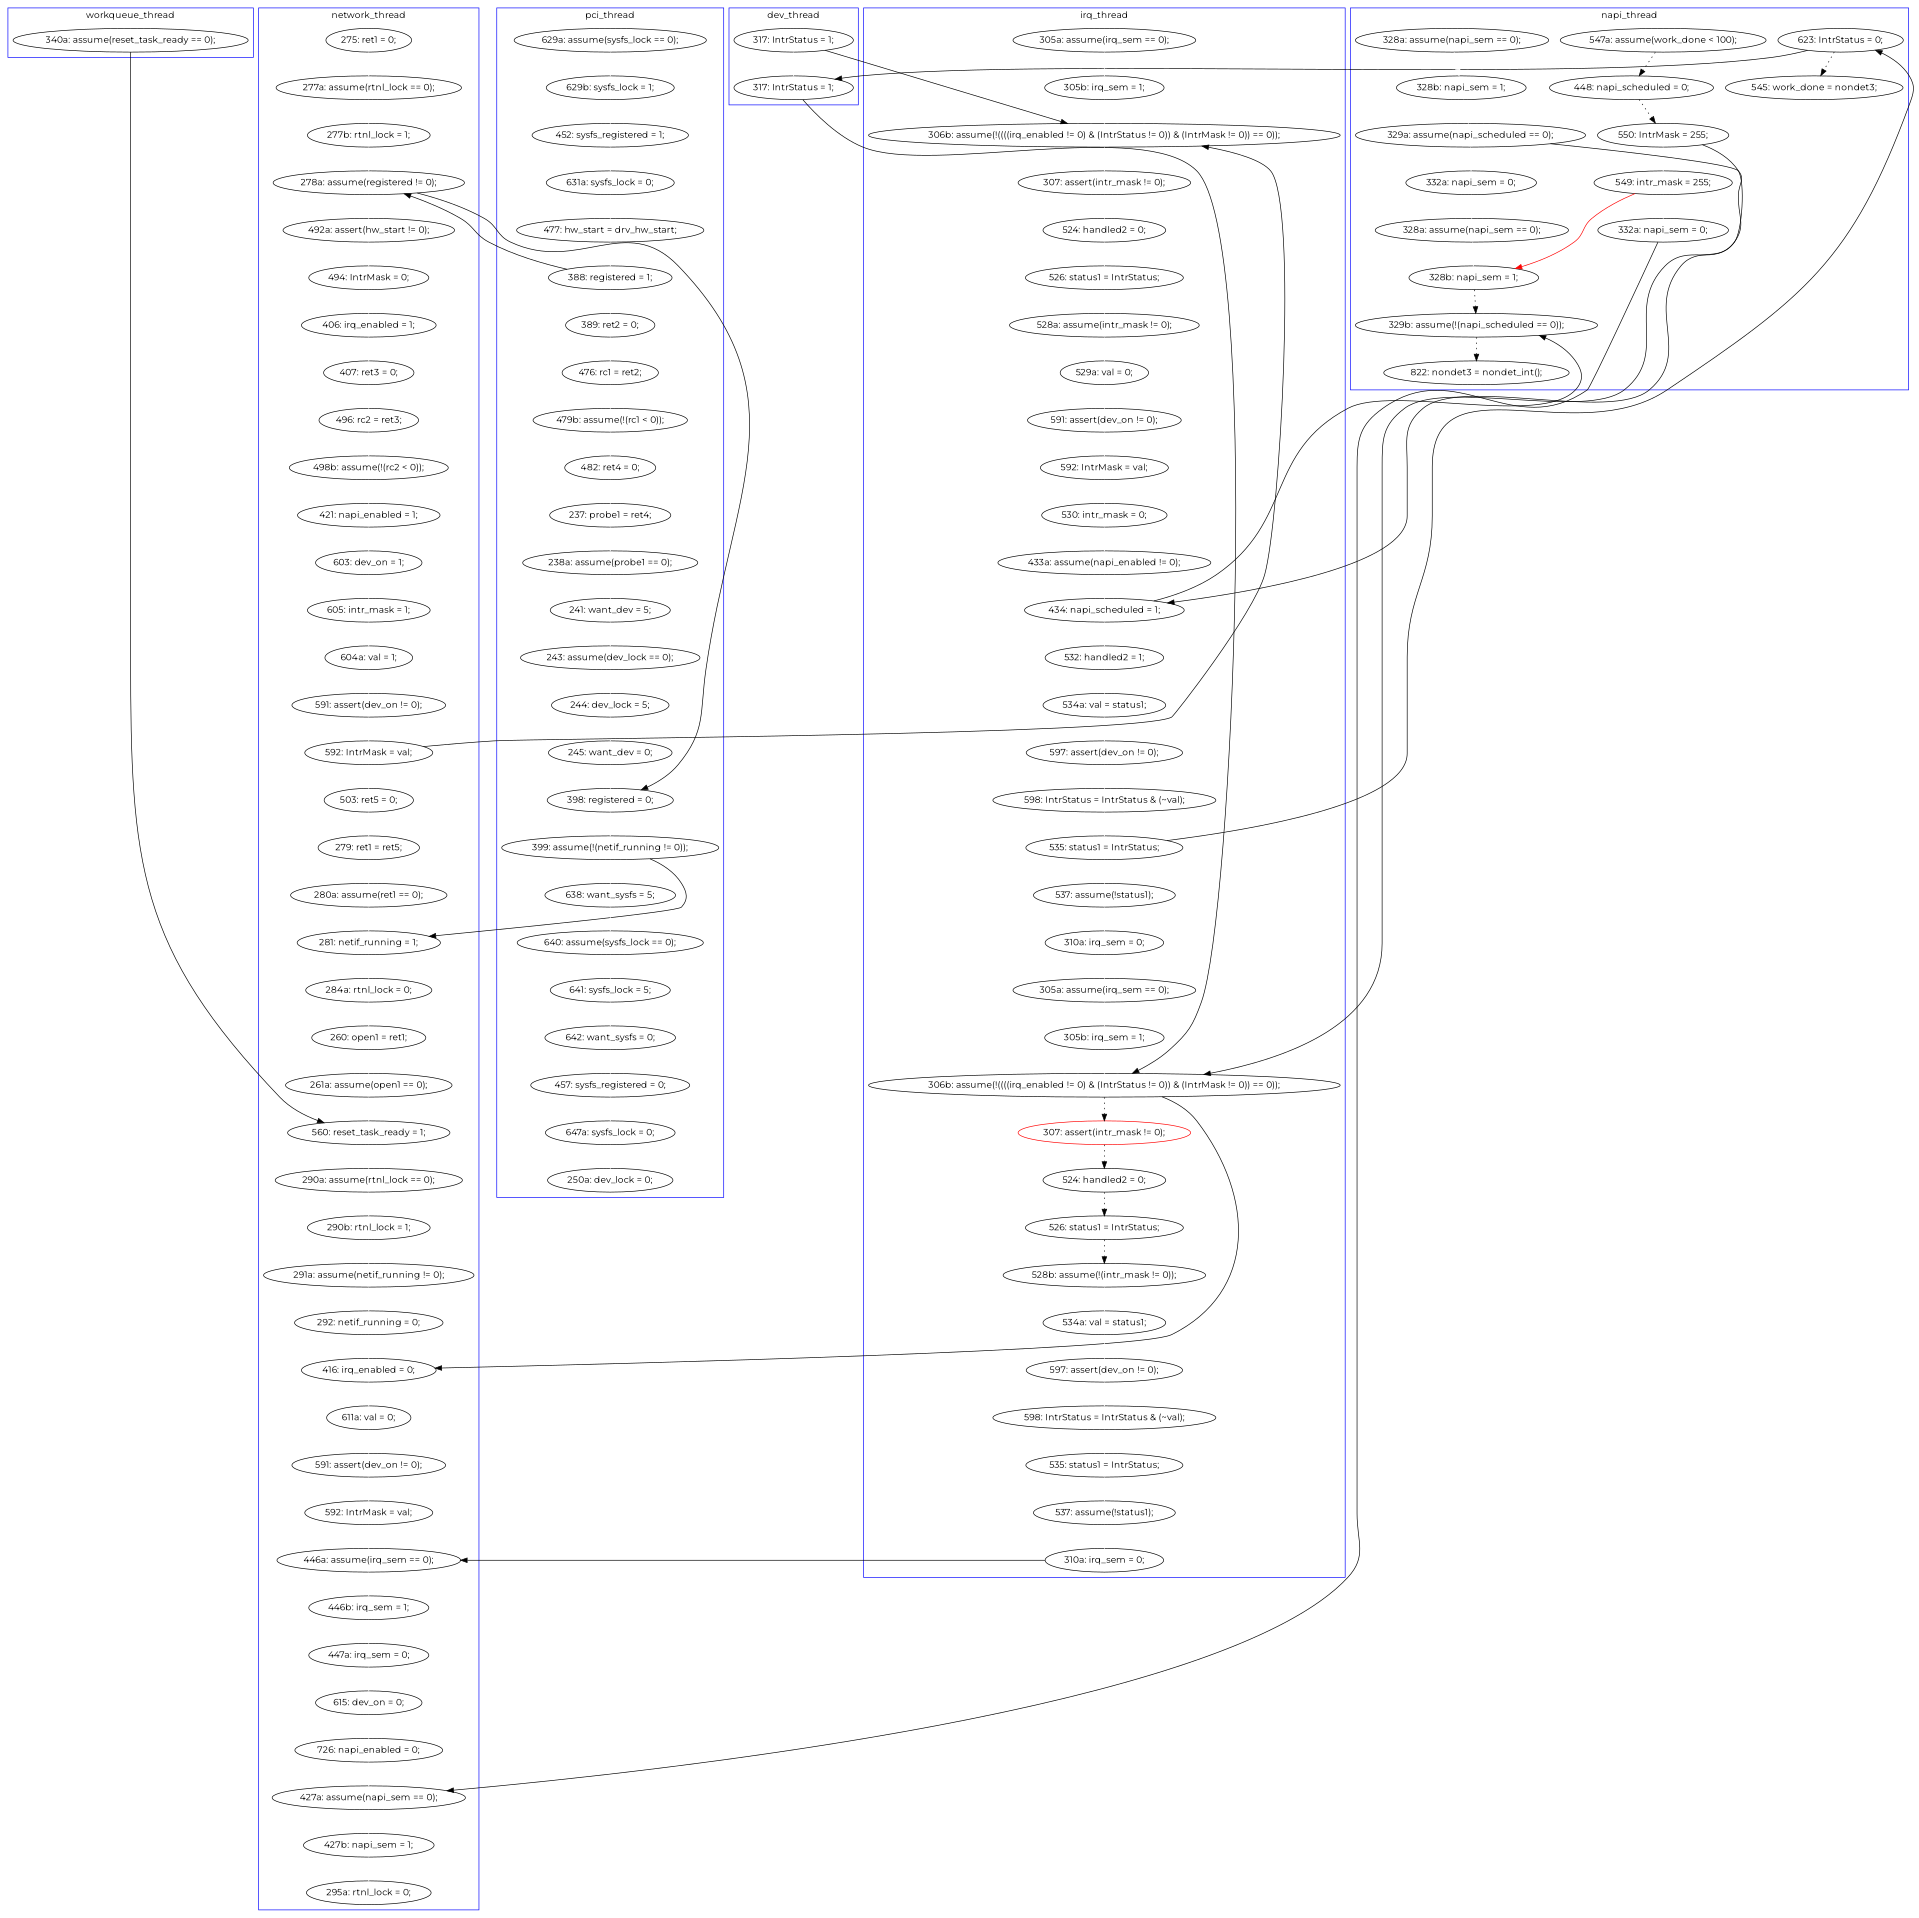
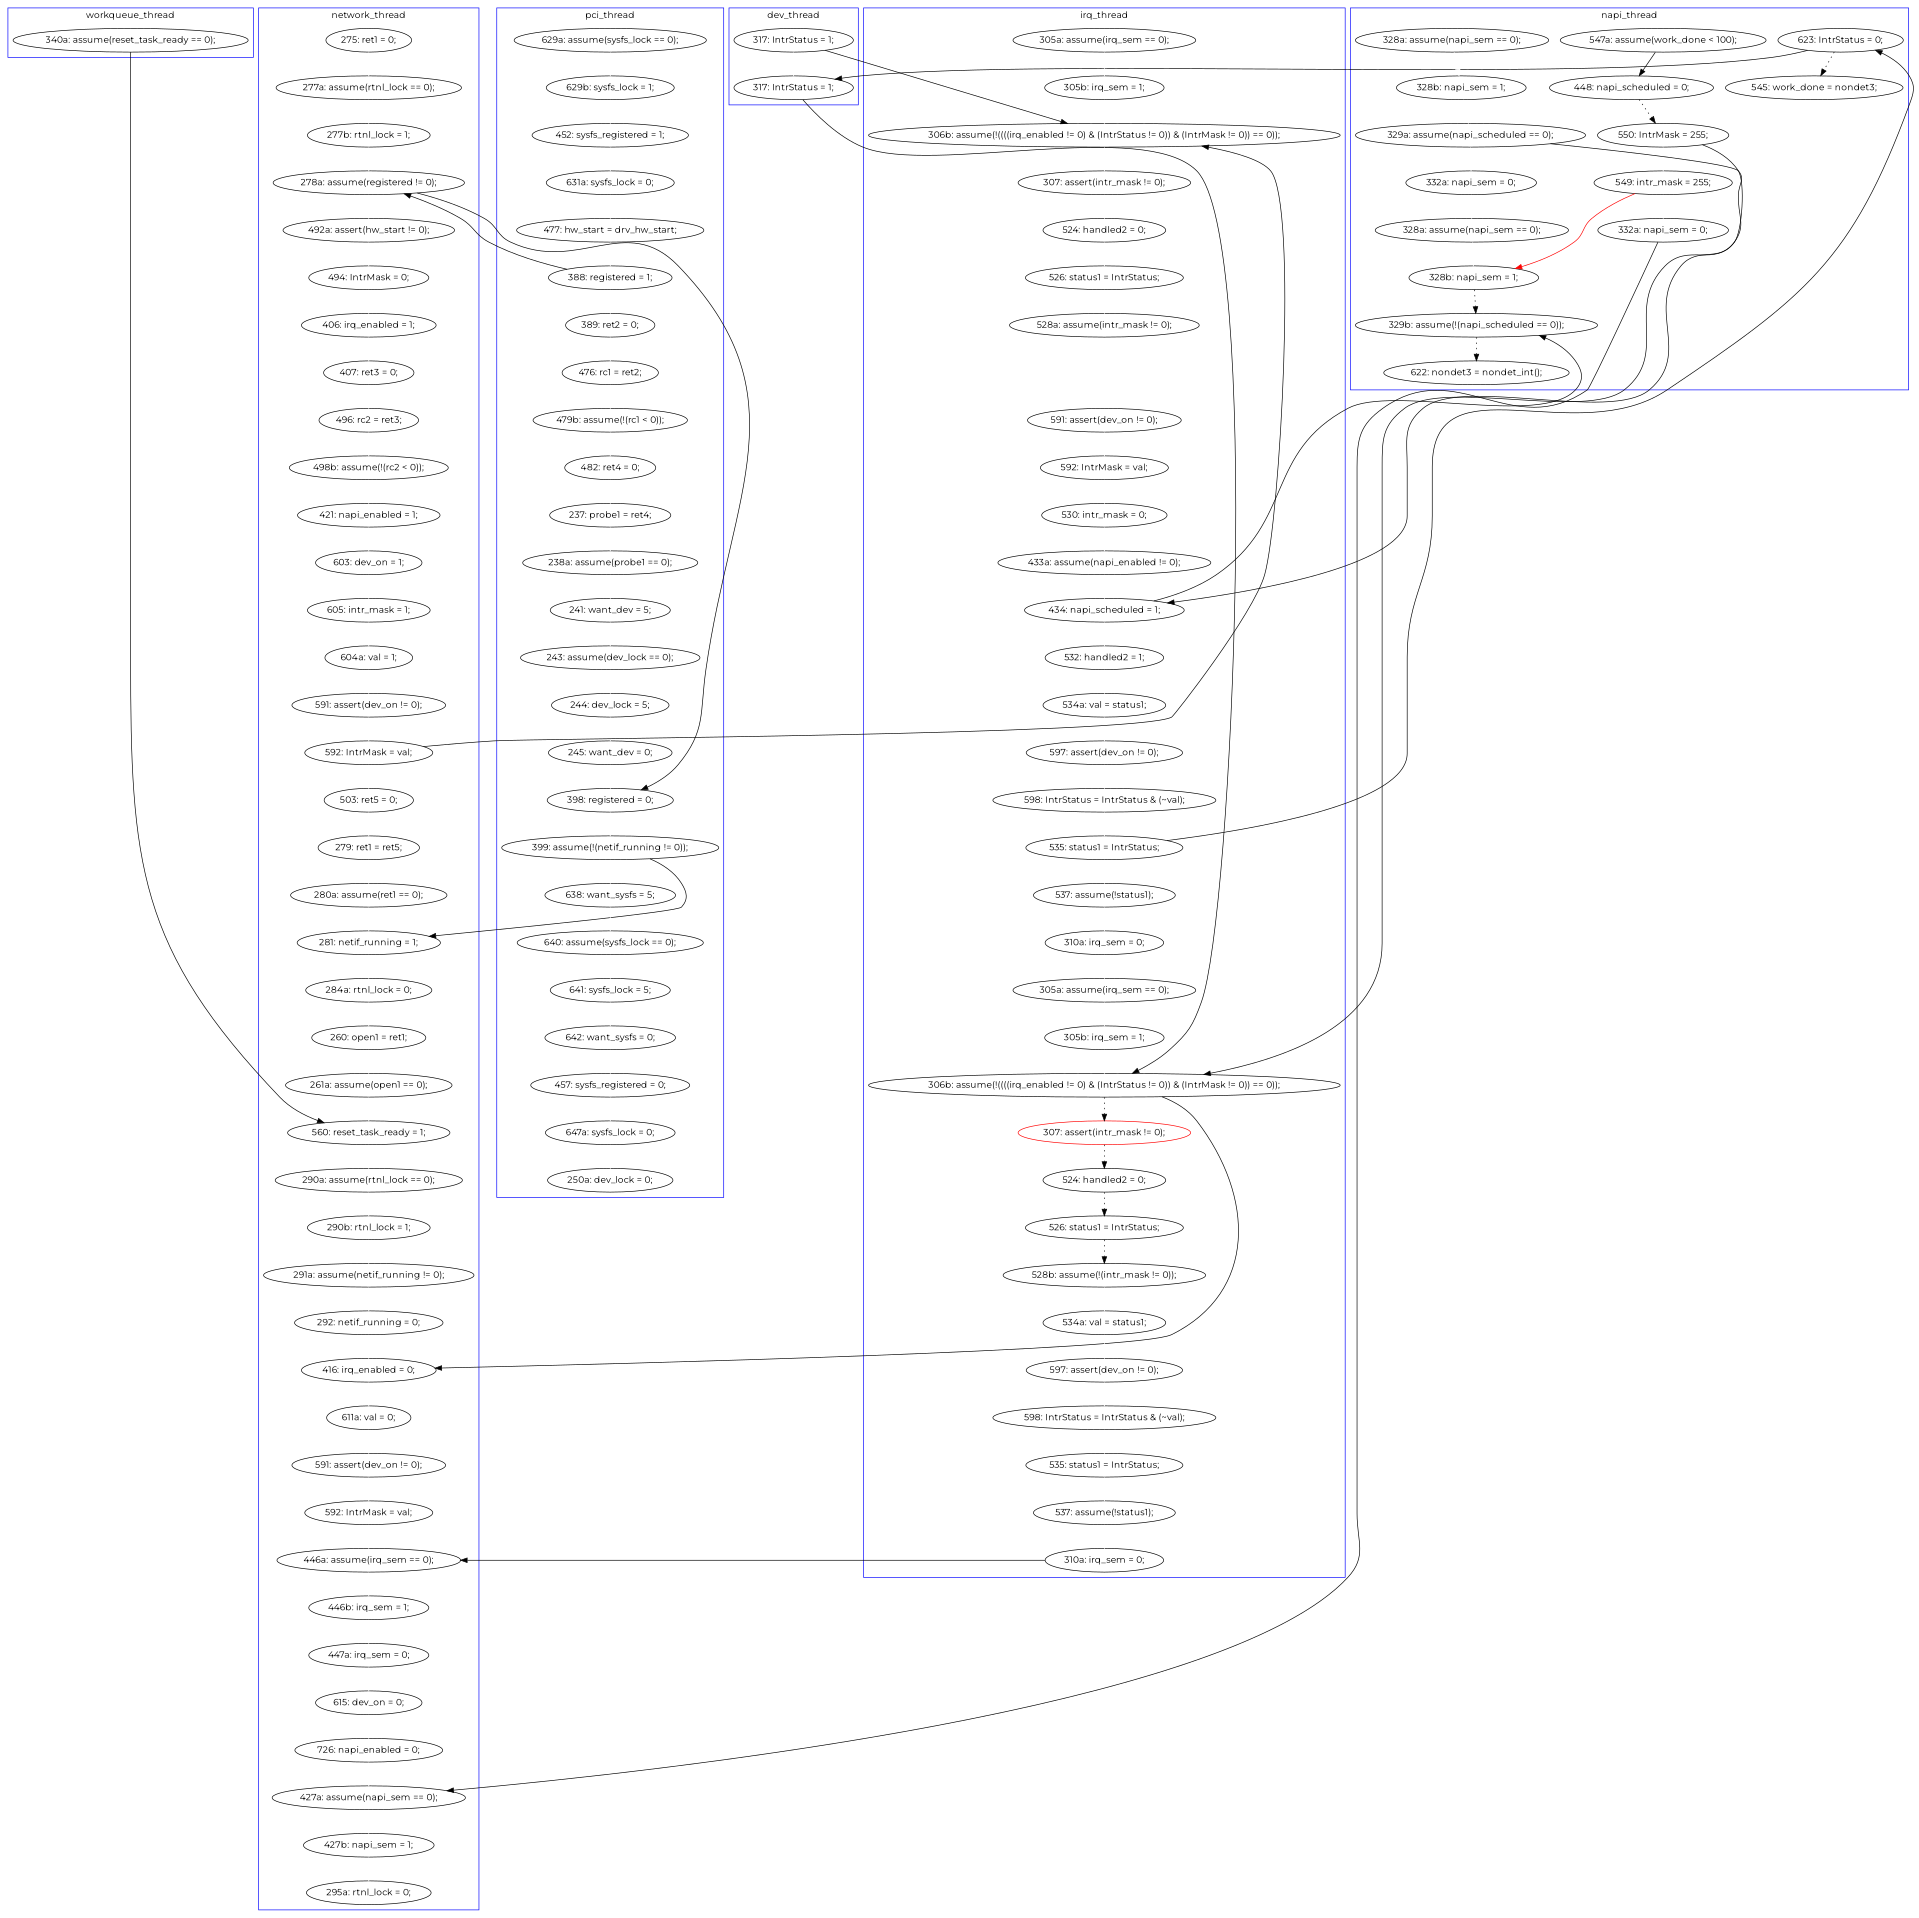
(1649, 61) -> (1649, 61)
(1104, 373) -> none
(1476, 373) -> (1476, 373)
